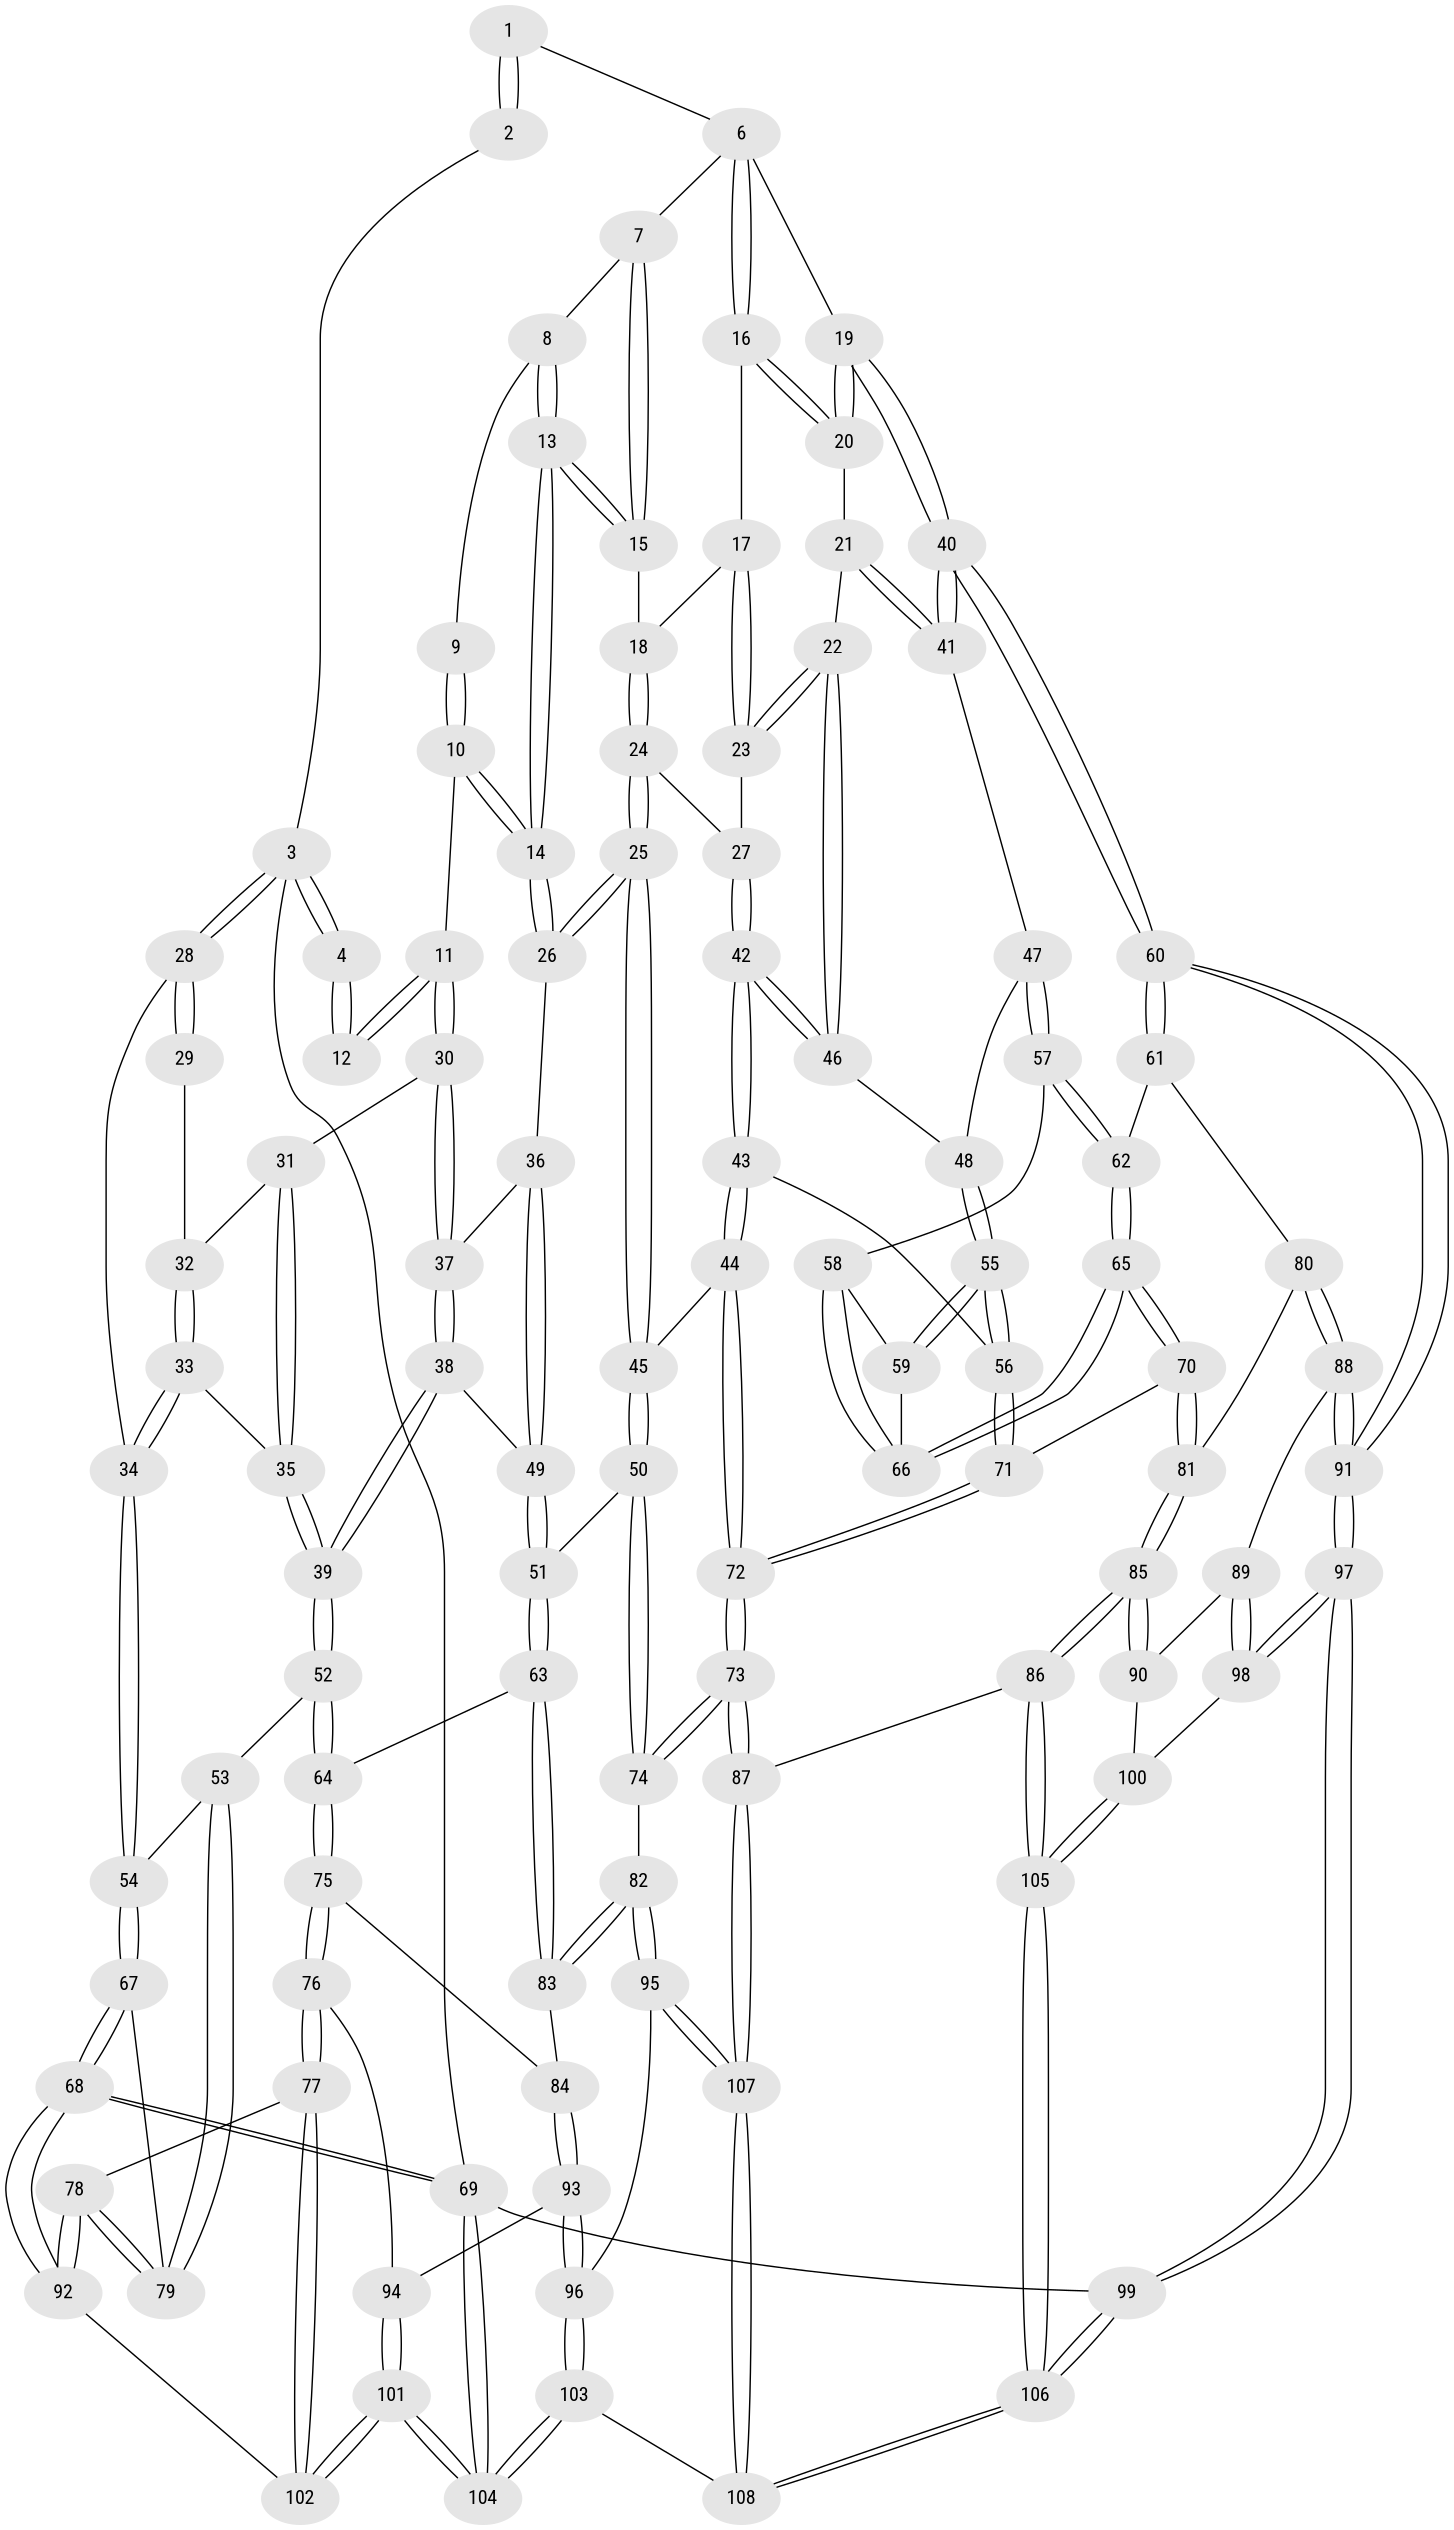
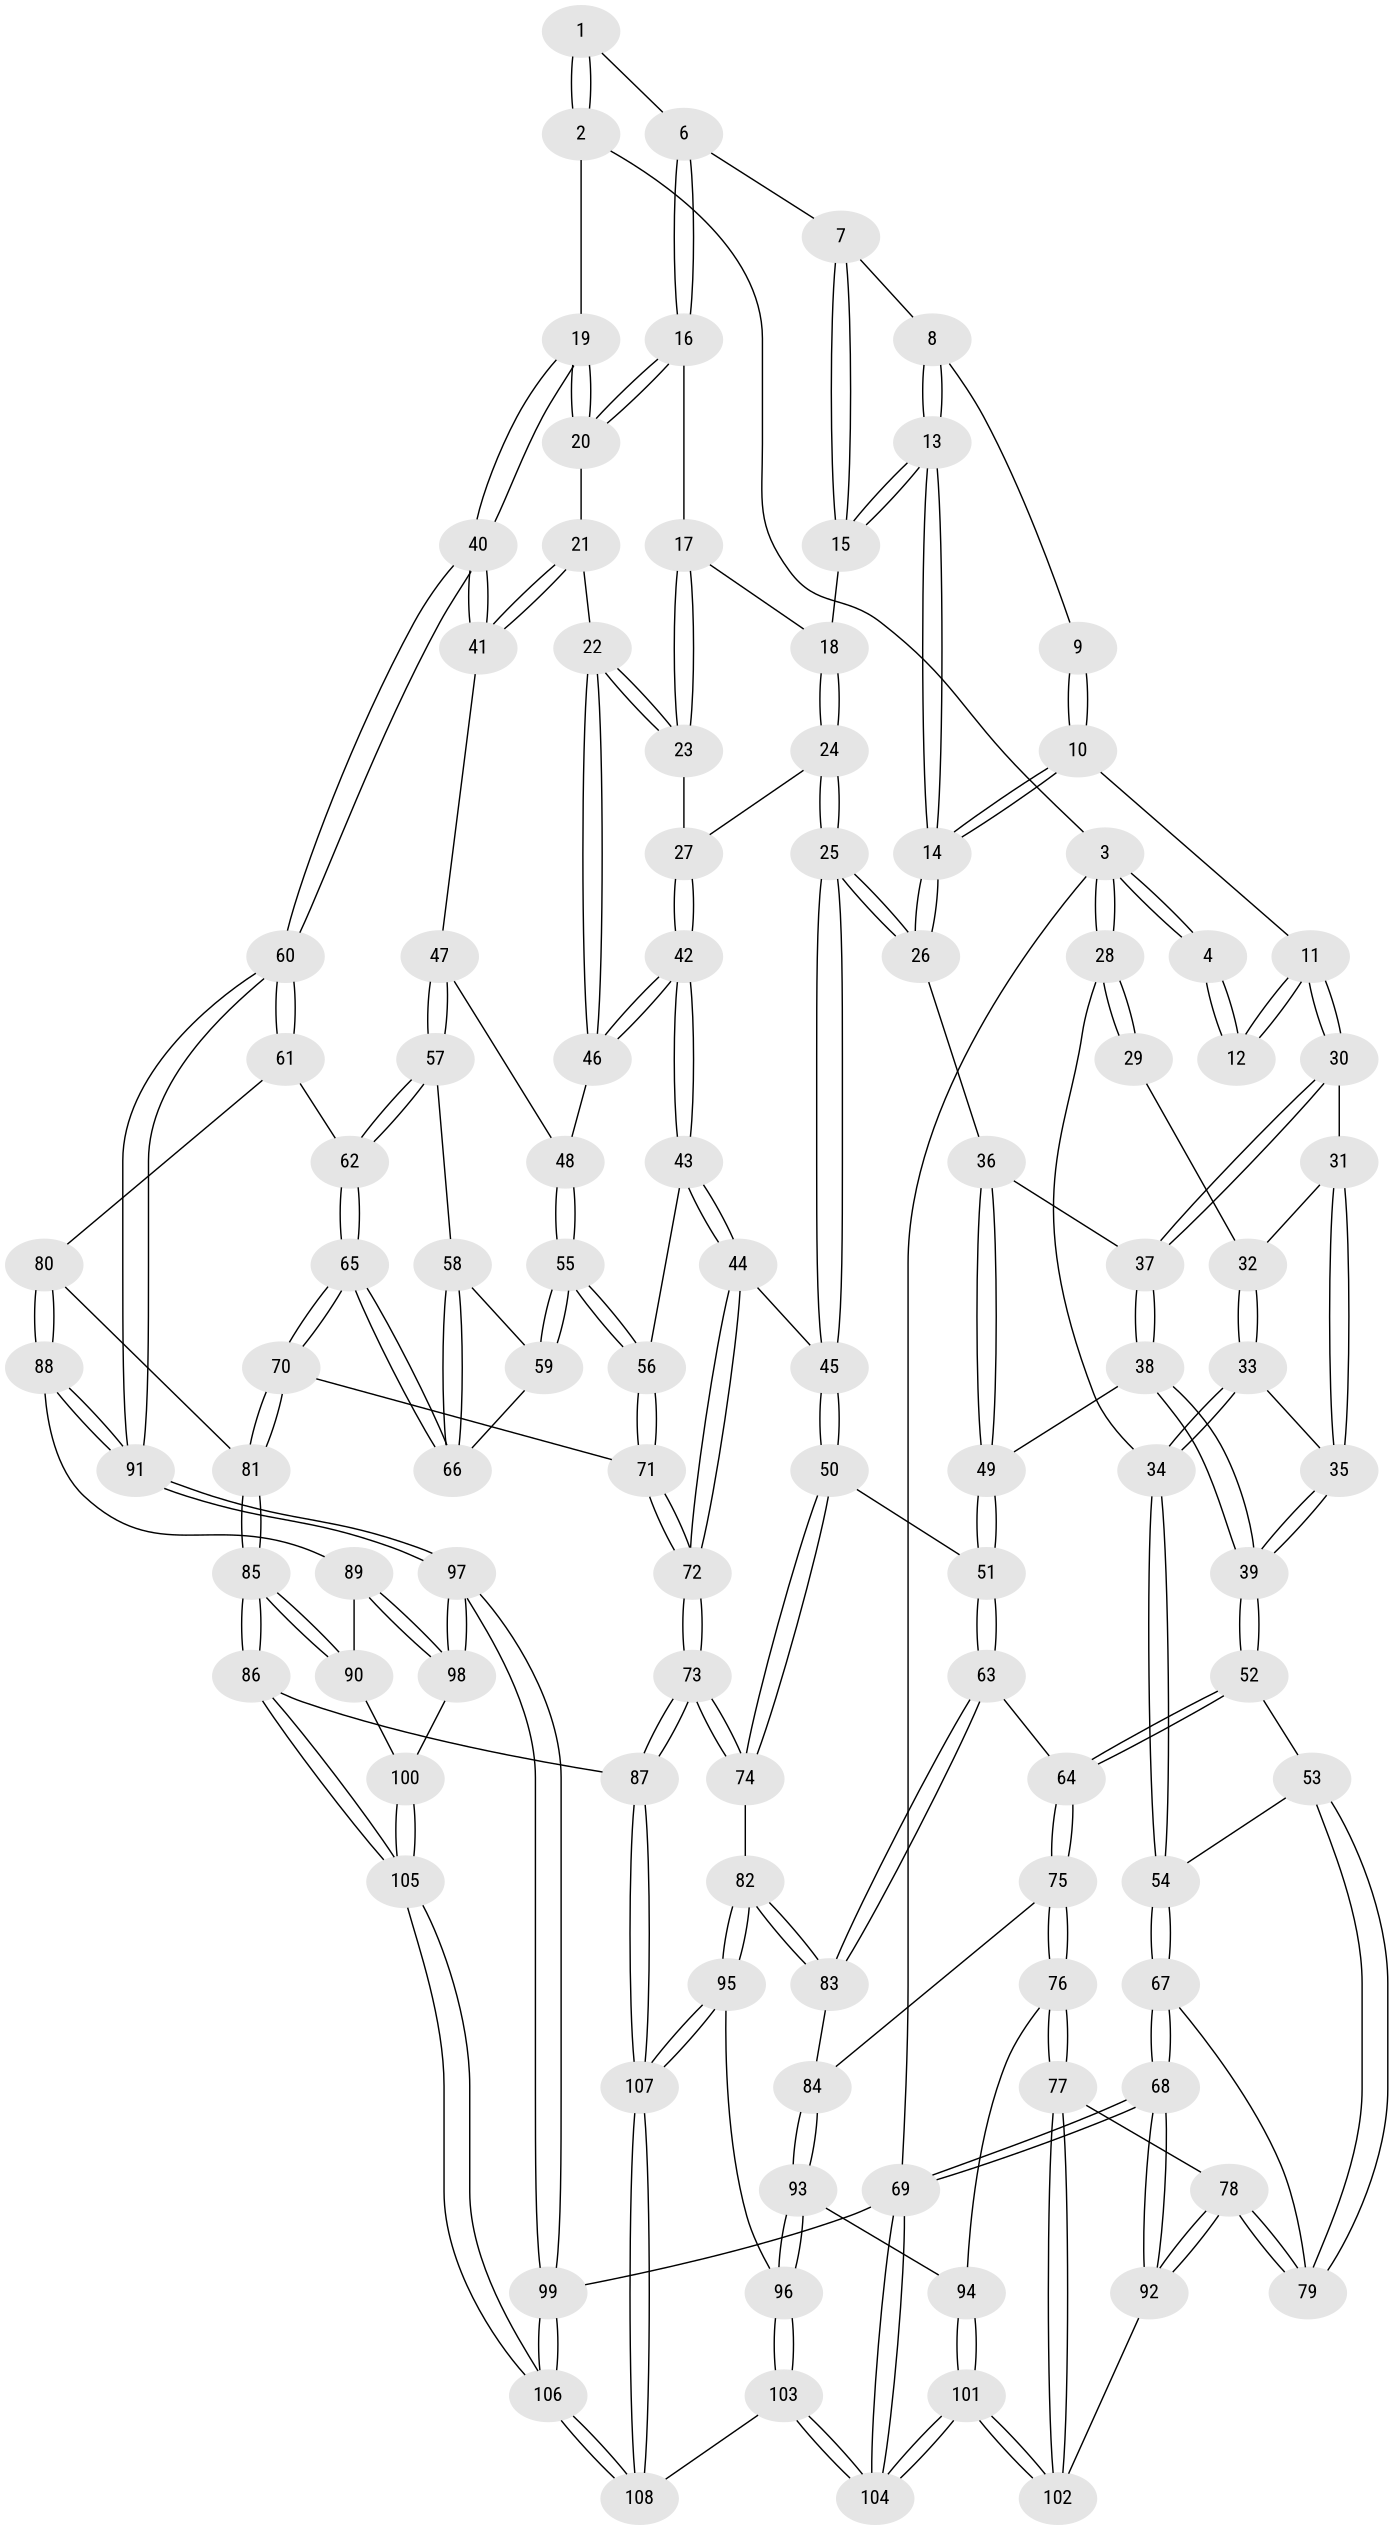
(793, 237) -> (581, 237)
